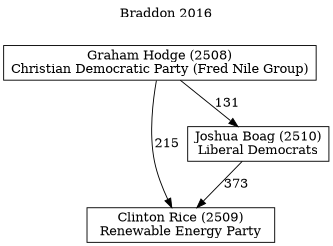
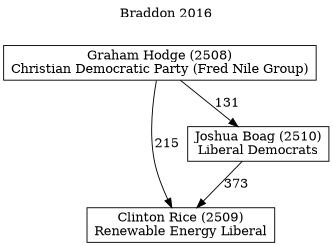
(181, 225) -> (181, 225)
